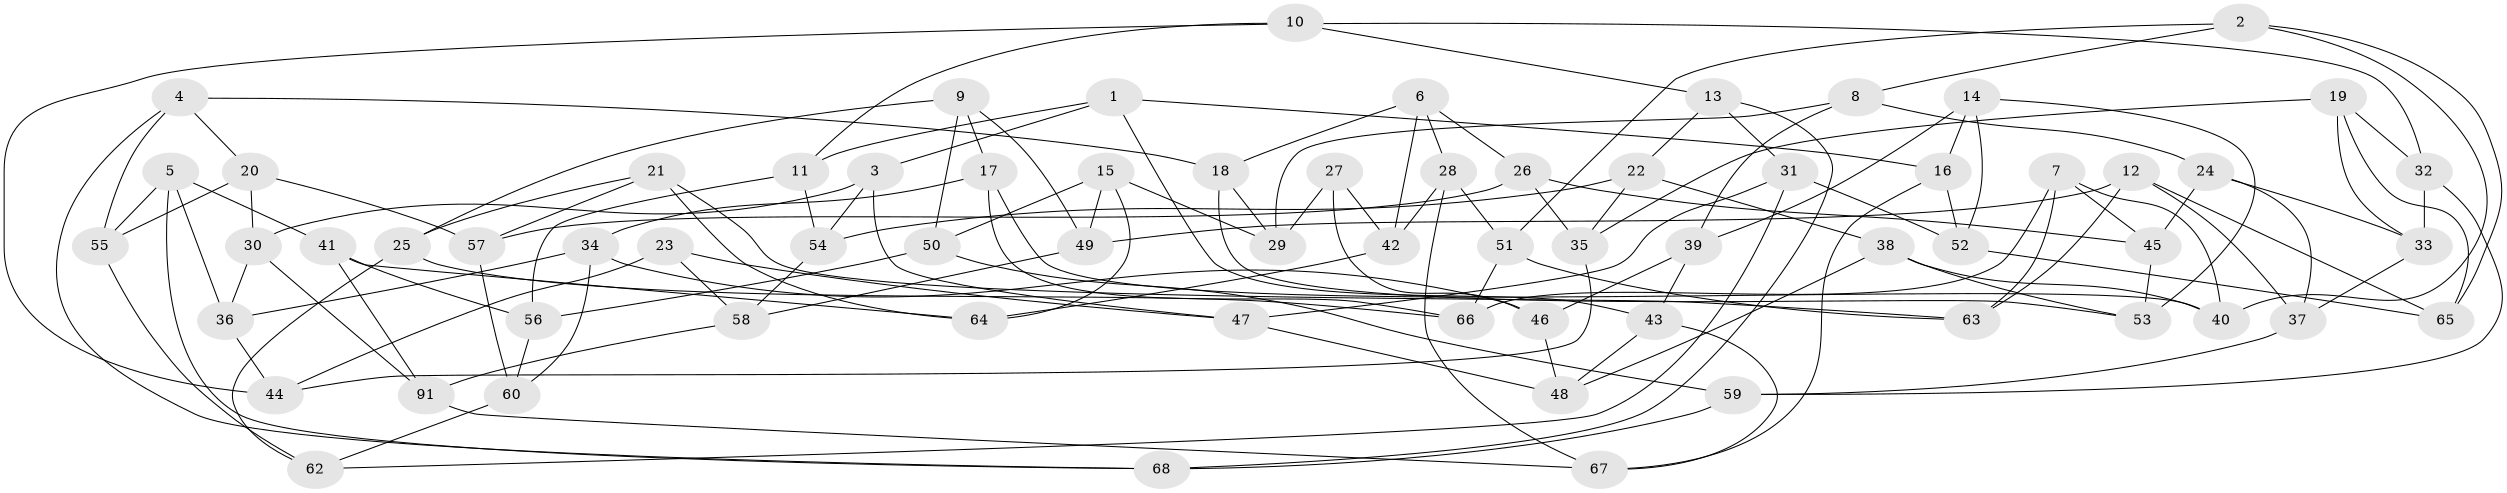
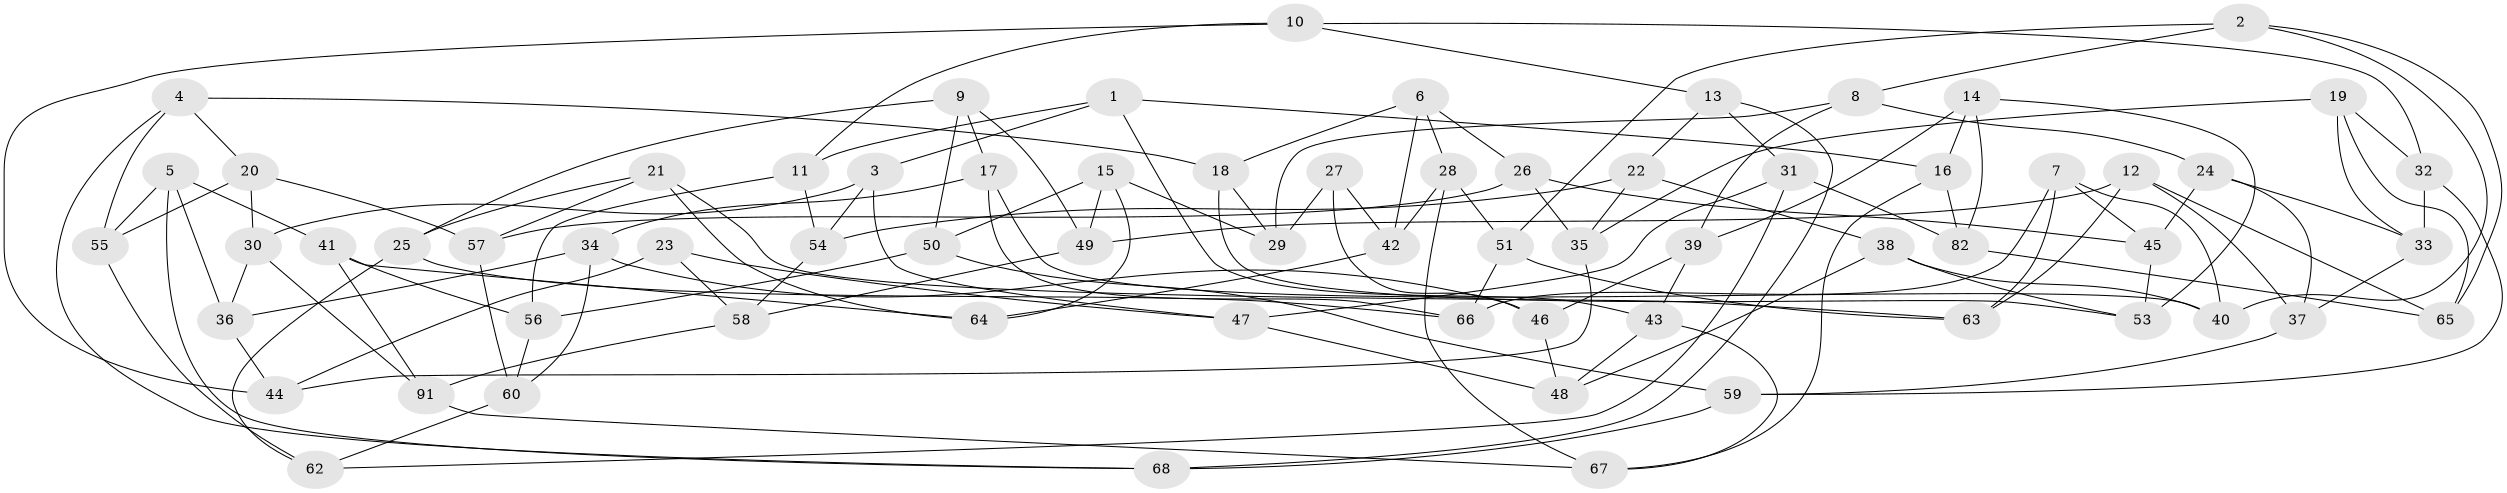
(1961, 246) -> (1961, 246)
